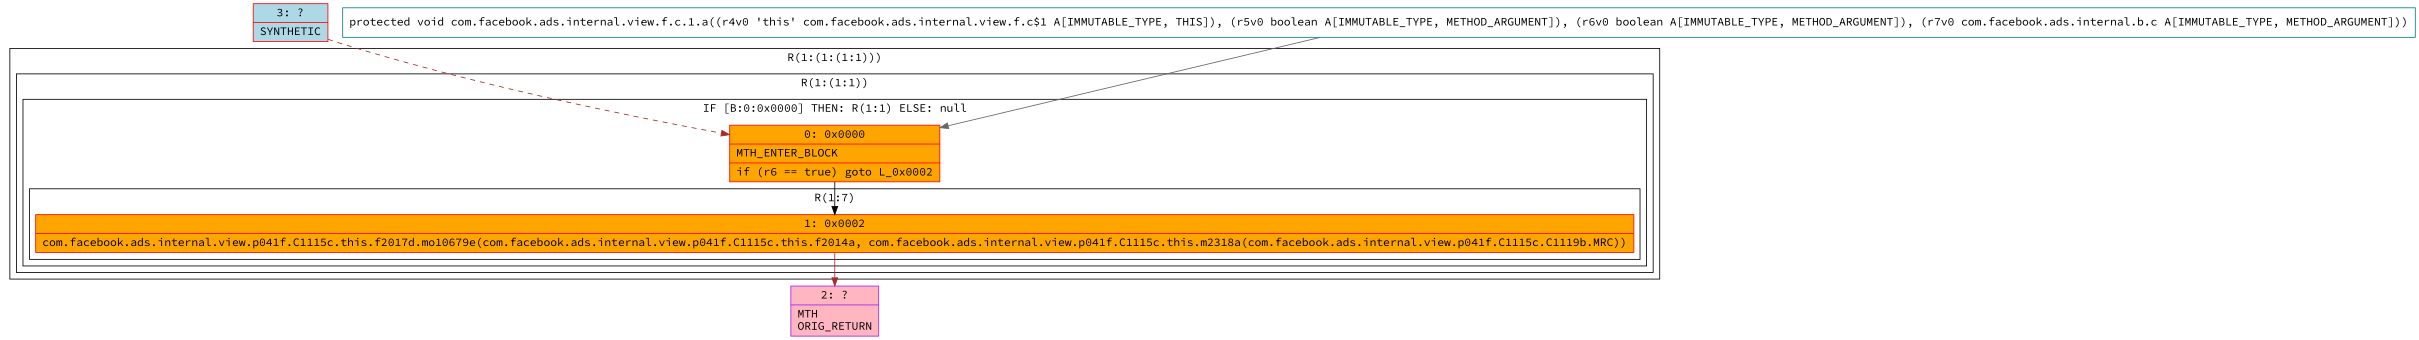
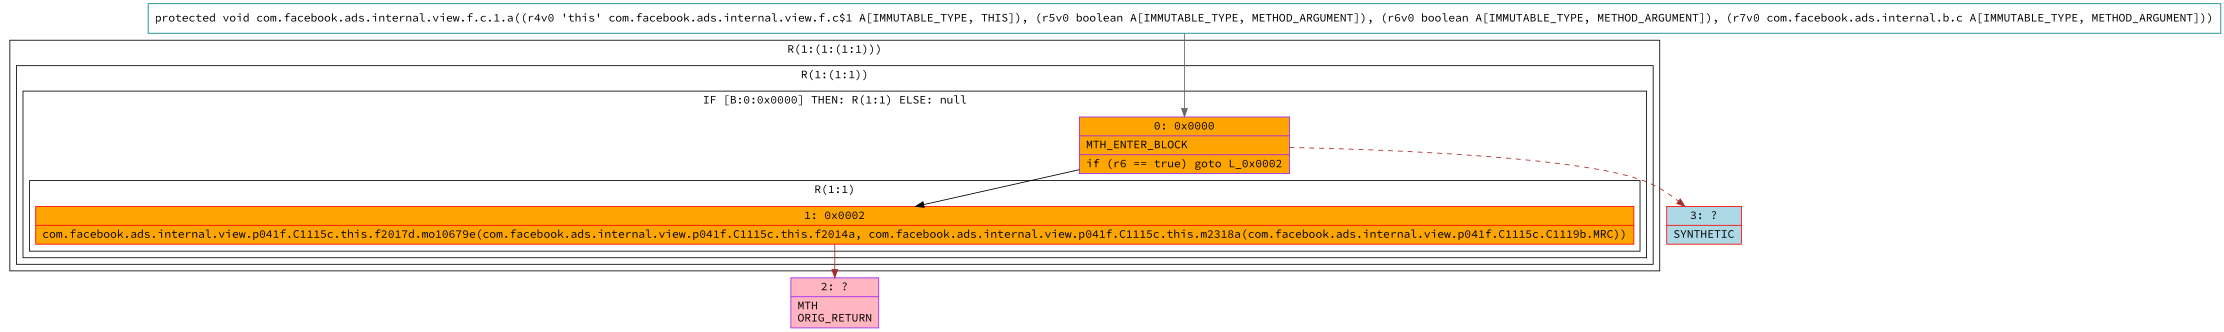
(523, 92) -> (1488, 157)
(835, 153) -> (1184, 145)
(835, 198) -> (835, 190)
